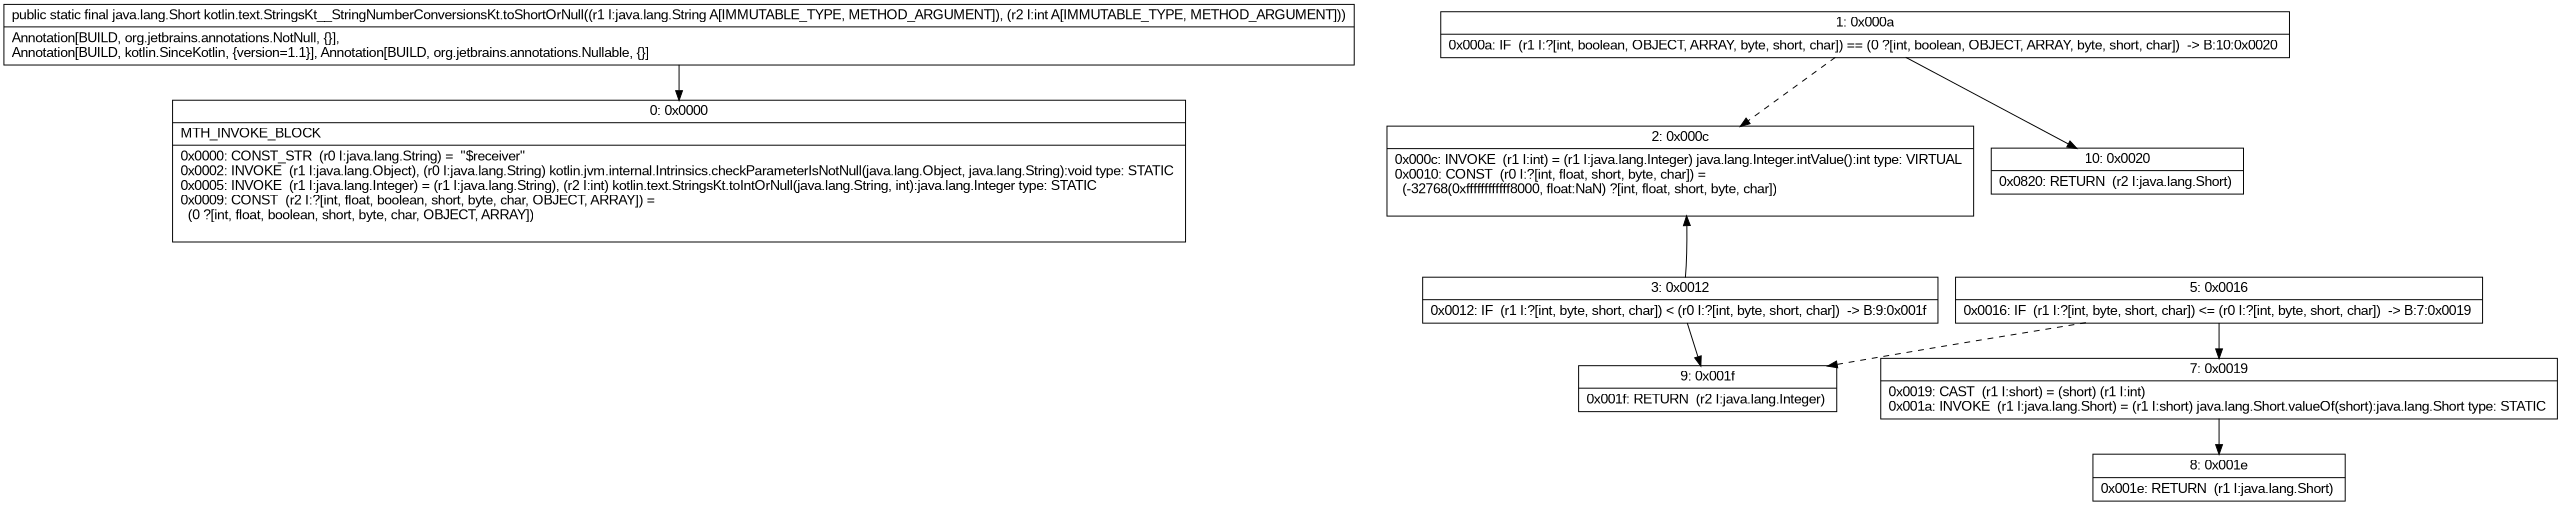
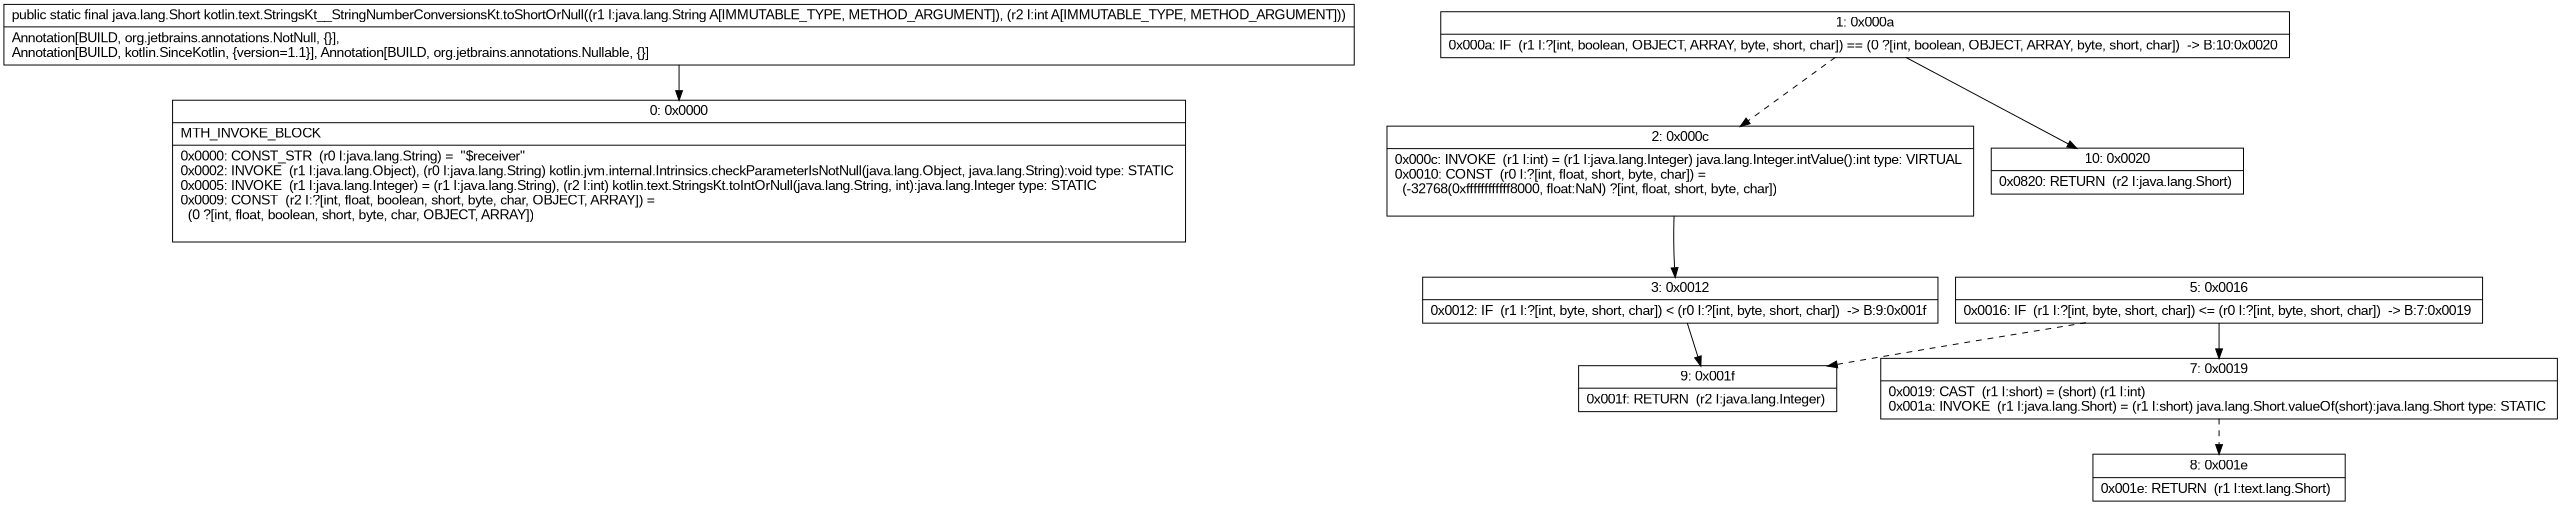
(1687, 252) -> (1674, 242)
(2219, 432) -> (2219, 432)
(2219, 489) -> (2218, 489)
